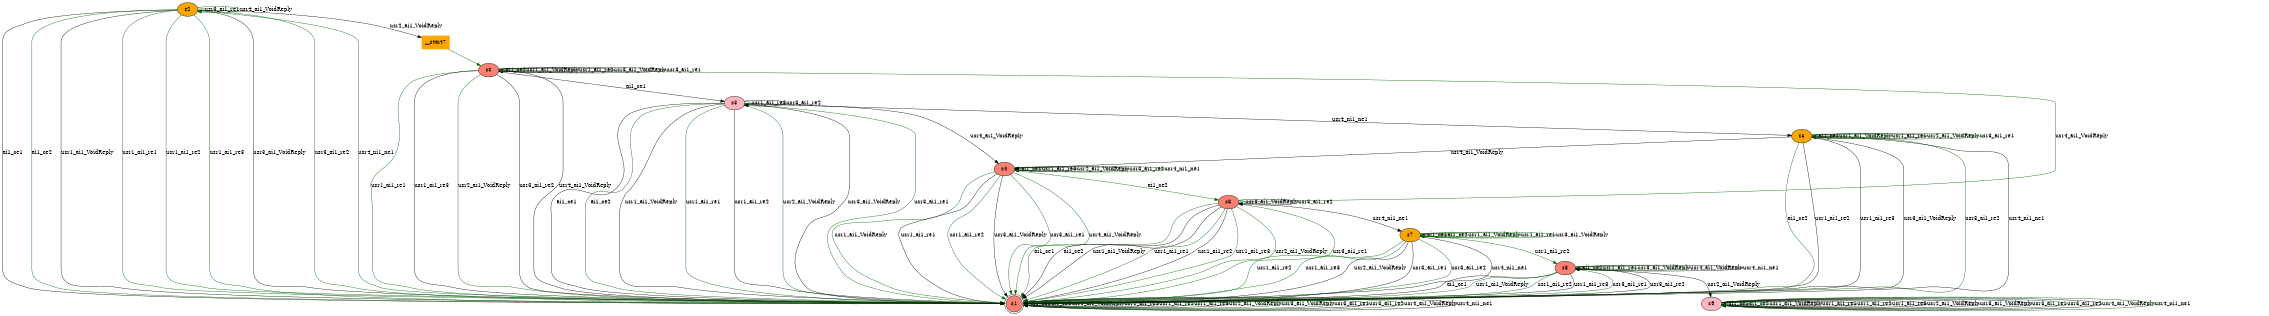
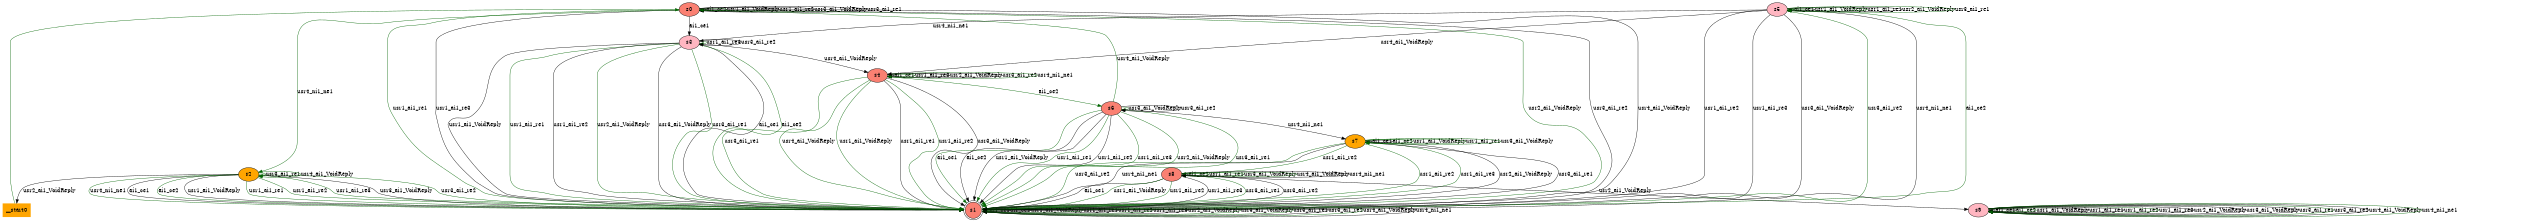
none -> (407, 21)
(436, 42) -> (17, 210)
(1266, 120) -> (1288, 15)
(1802, 136) -> (1777, 9)
